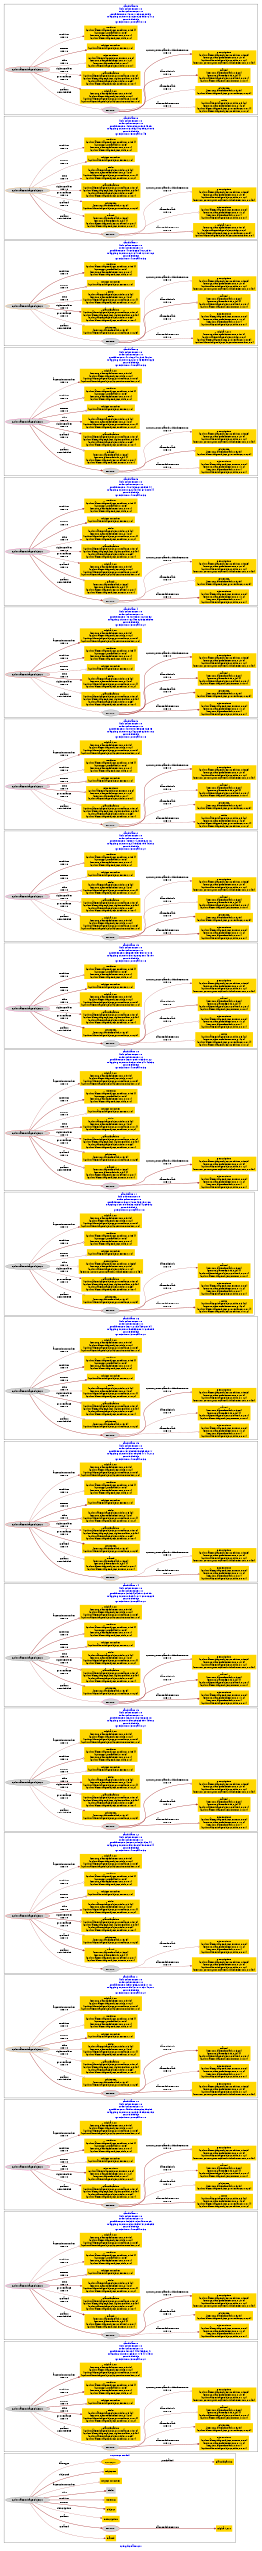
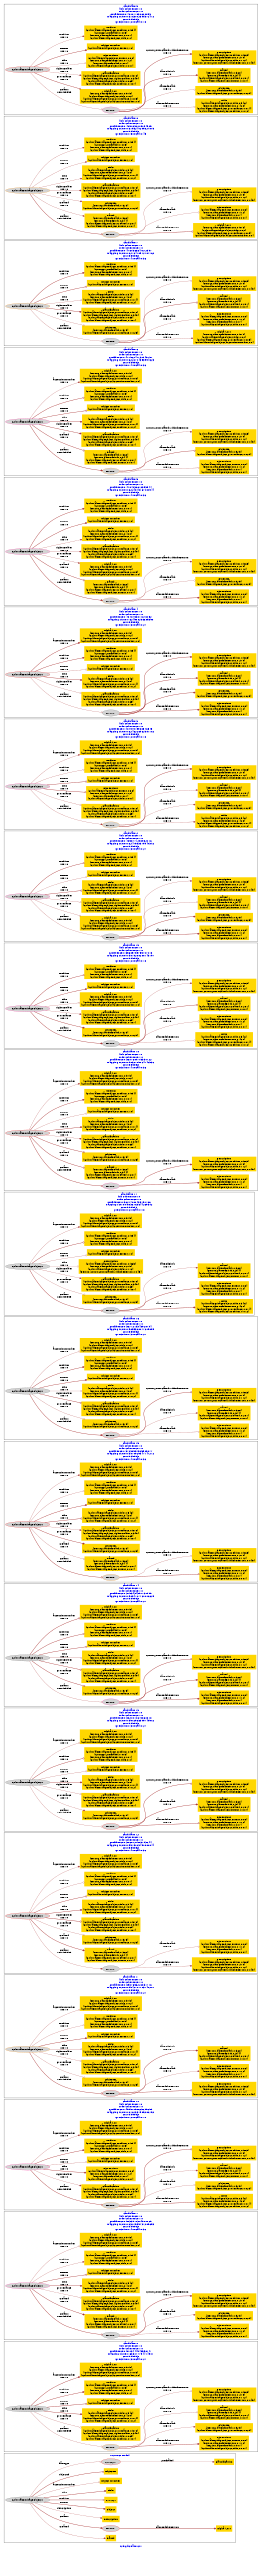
(111, 2462) -> (111, 2462)
(111, 2490) -> (111, 2490)
(111, 2500) -> (111, 2500)
